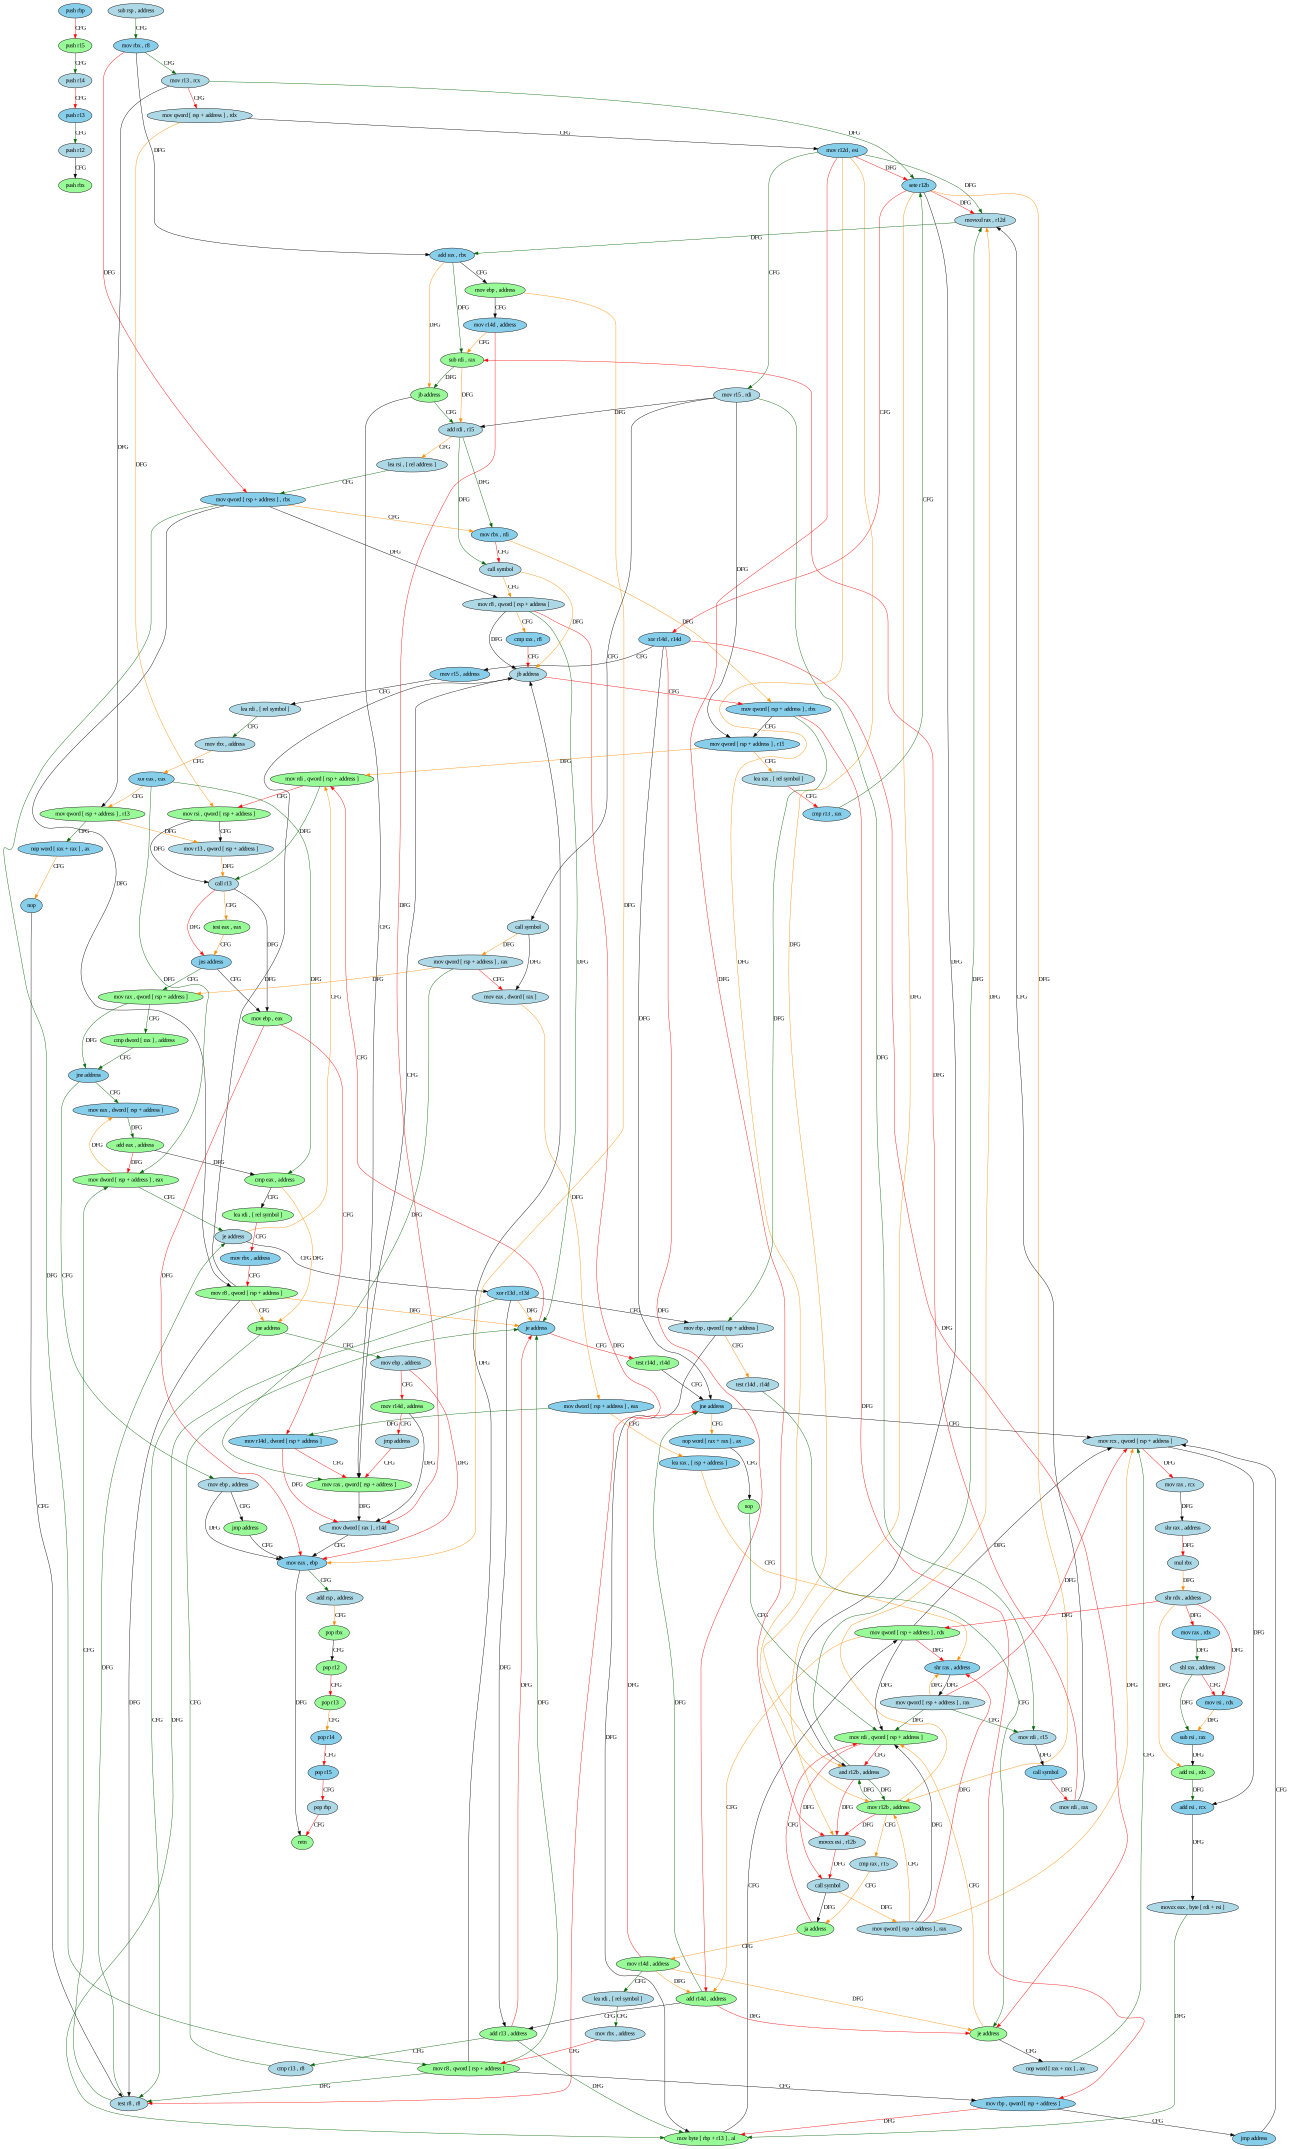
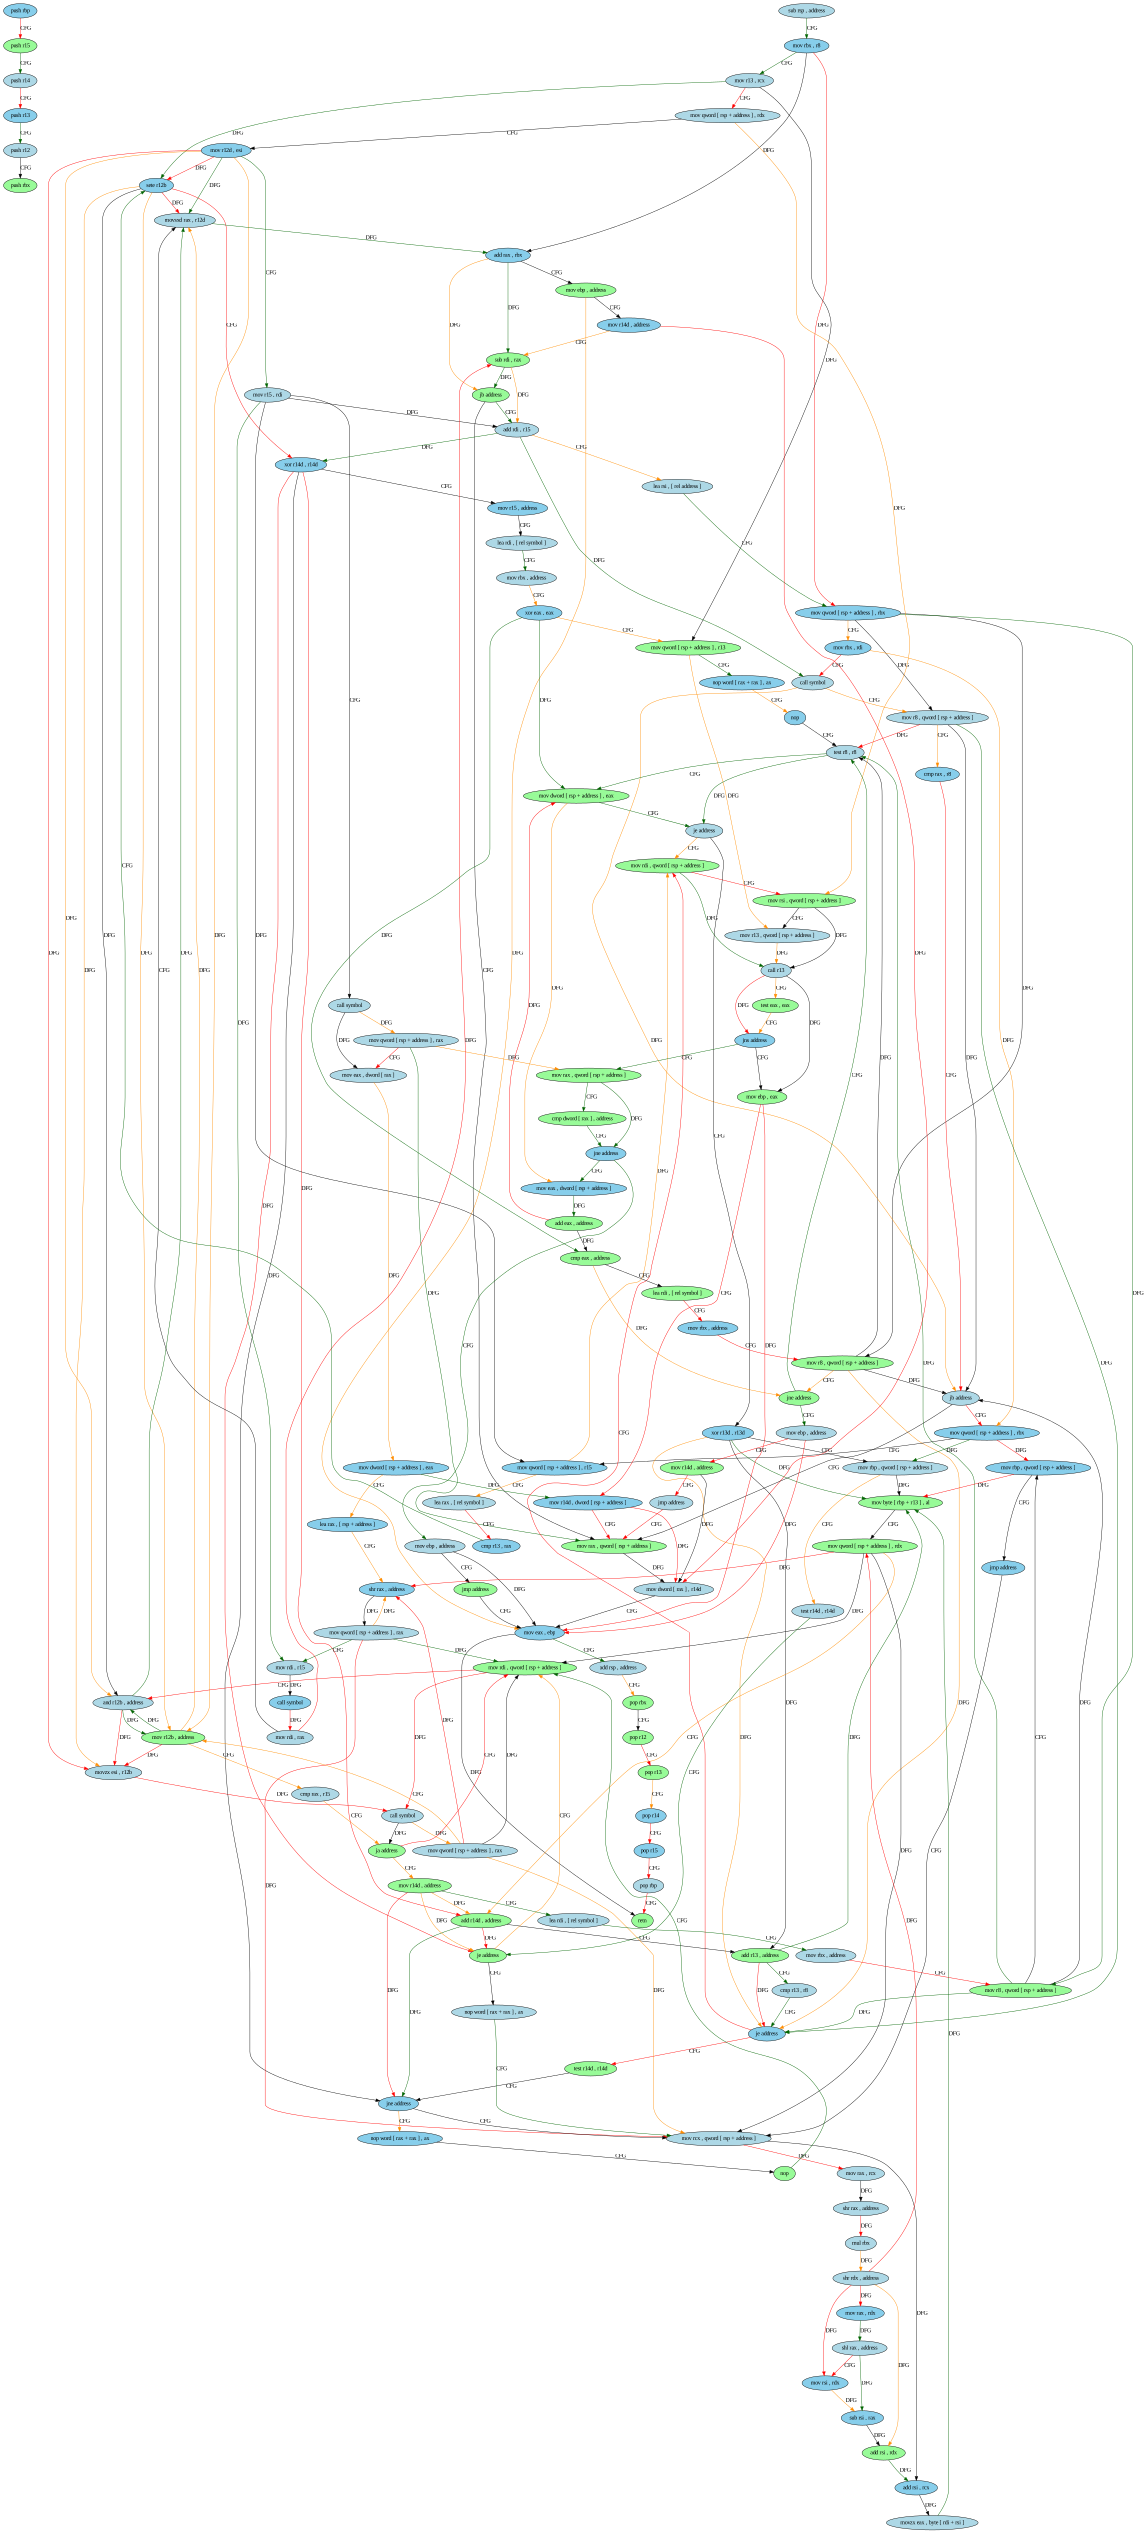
(477, 480) -> (412, 447)
